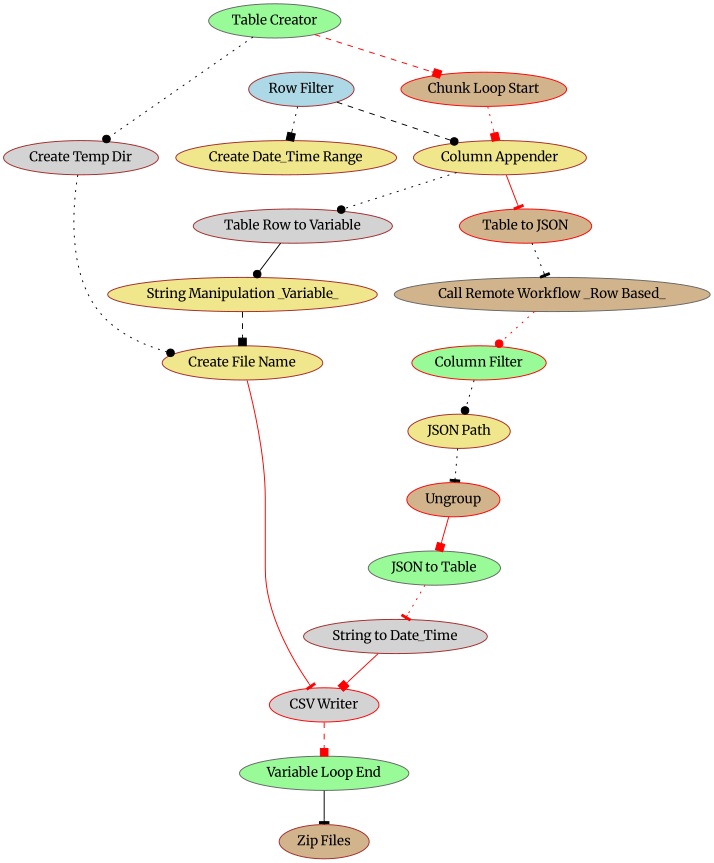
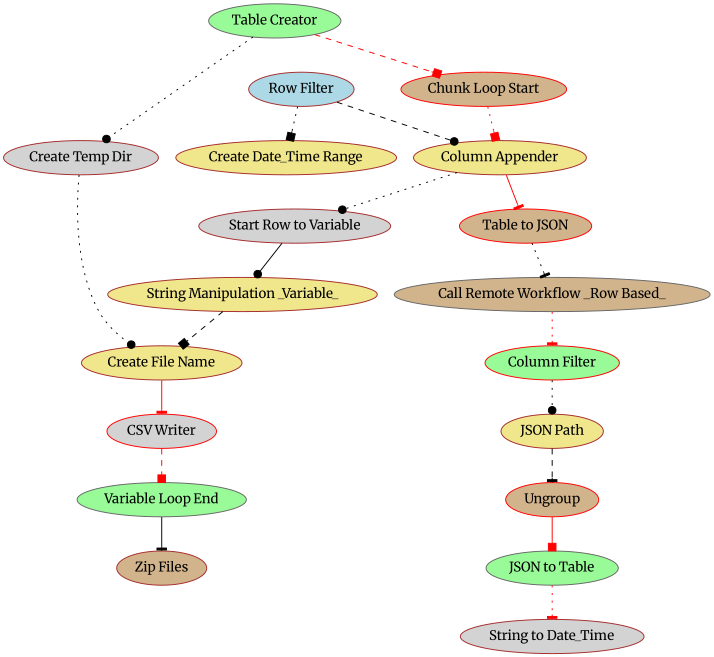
(293, 226) -> (295, 226)
(518, 326) -> (552, 326)
(456, 463) -> (552, 463)
(363, 668) -> none
